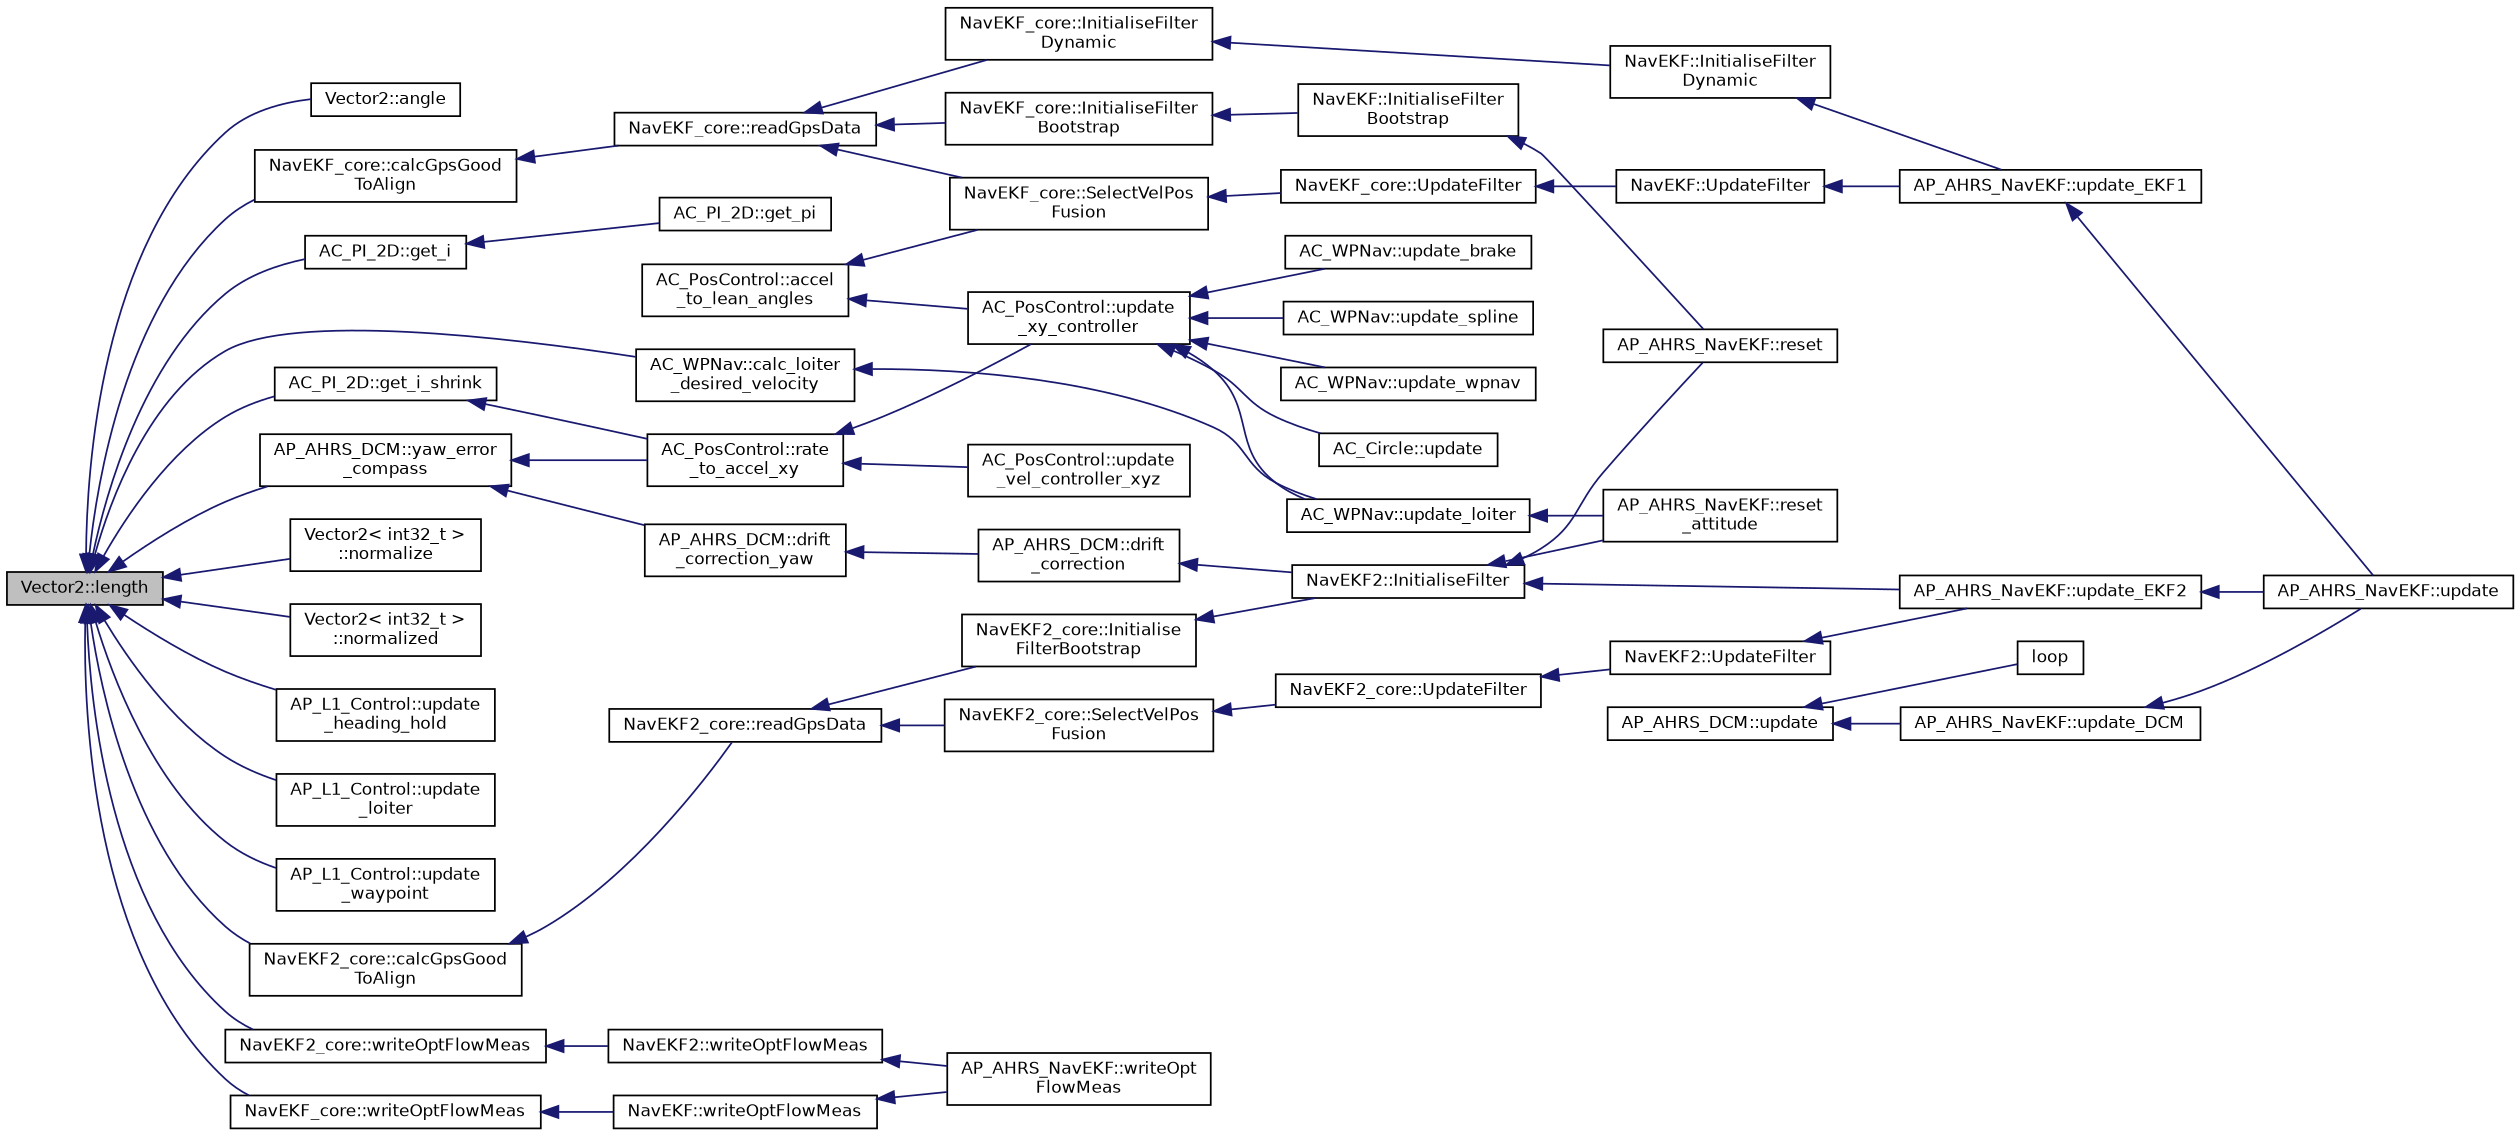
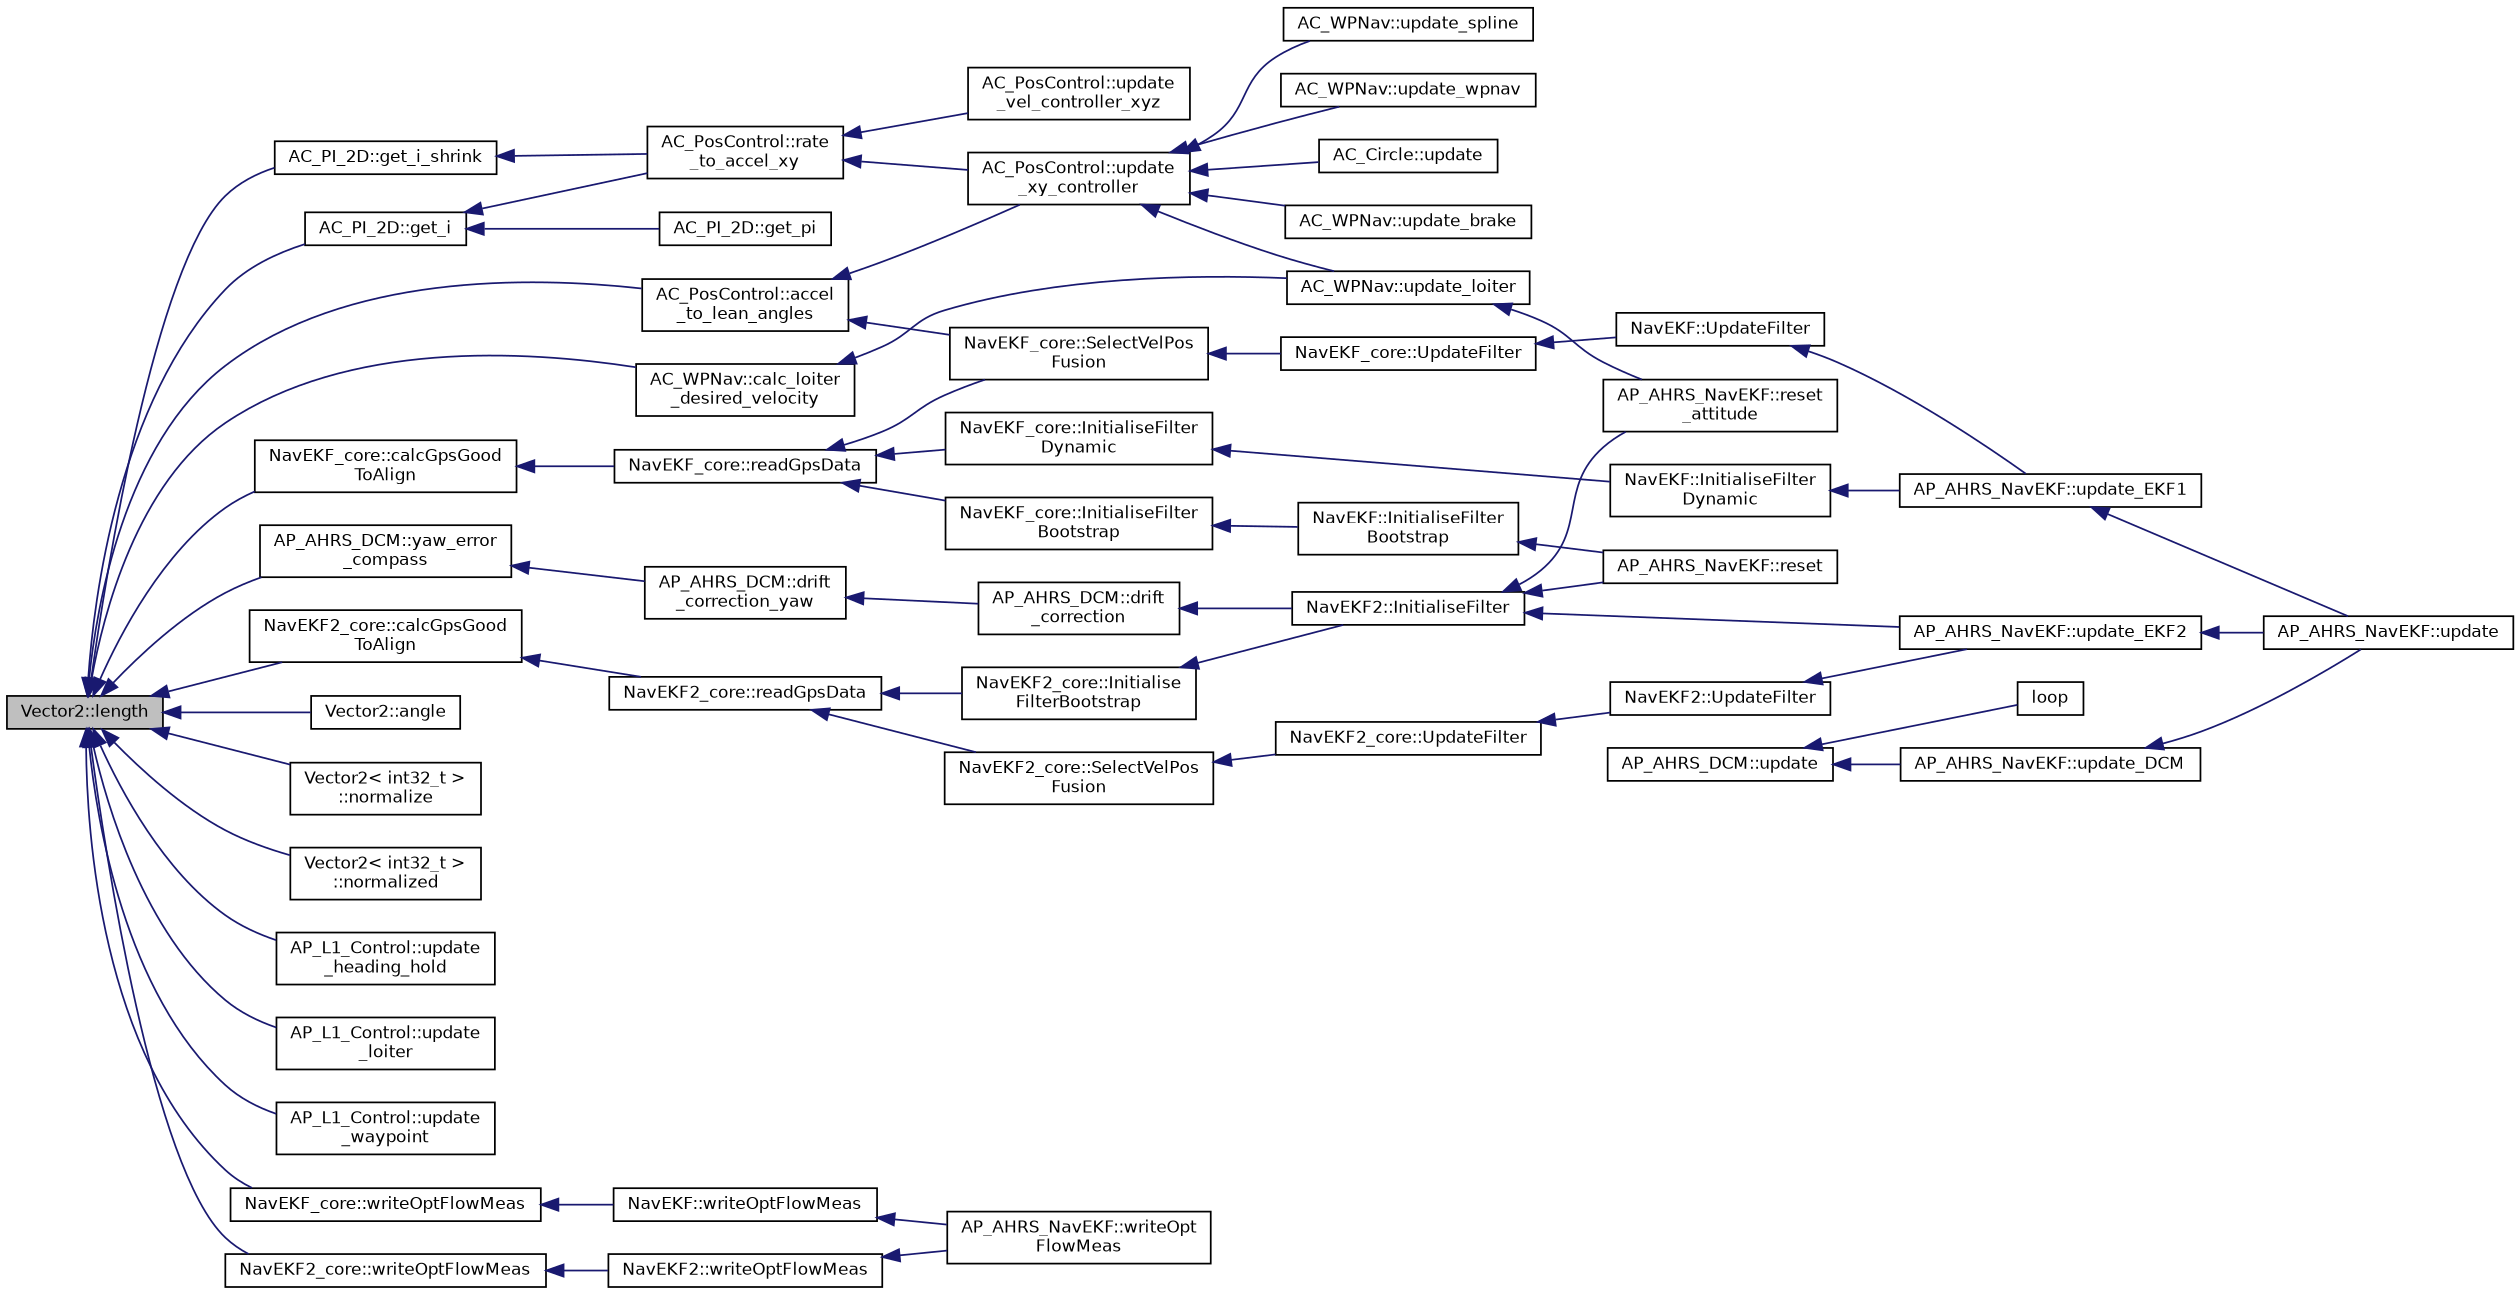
none -> (261, 343)
(588, 460) -> (565, 191)
